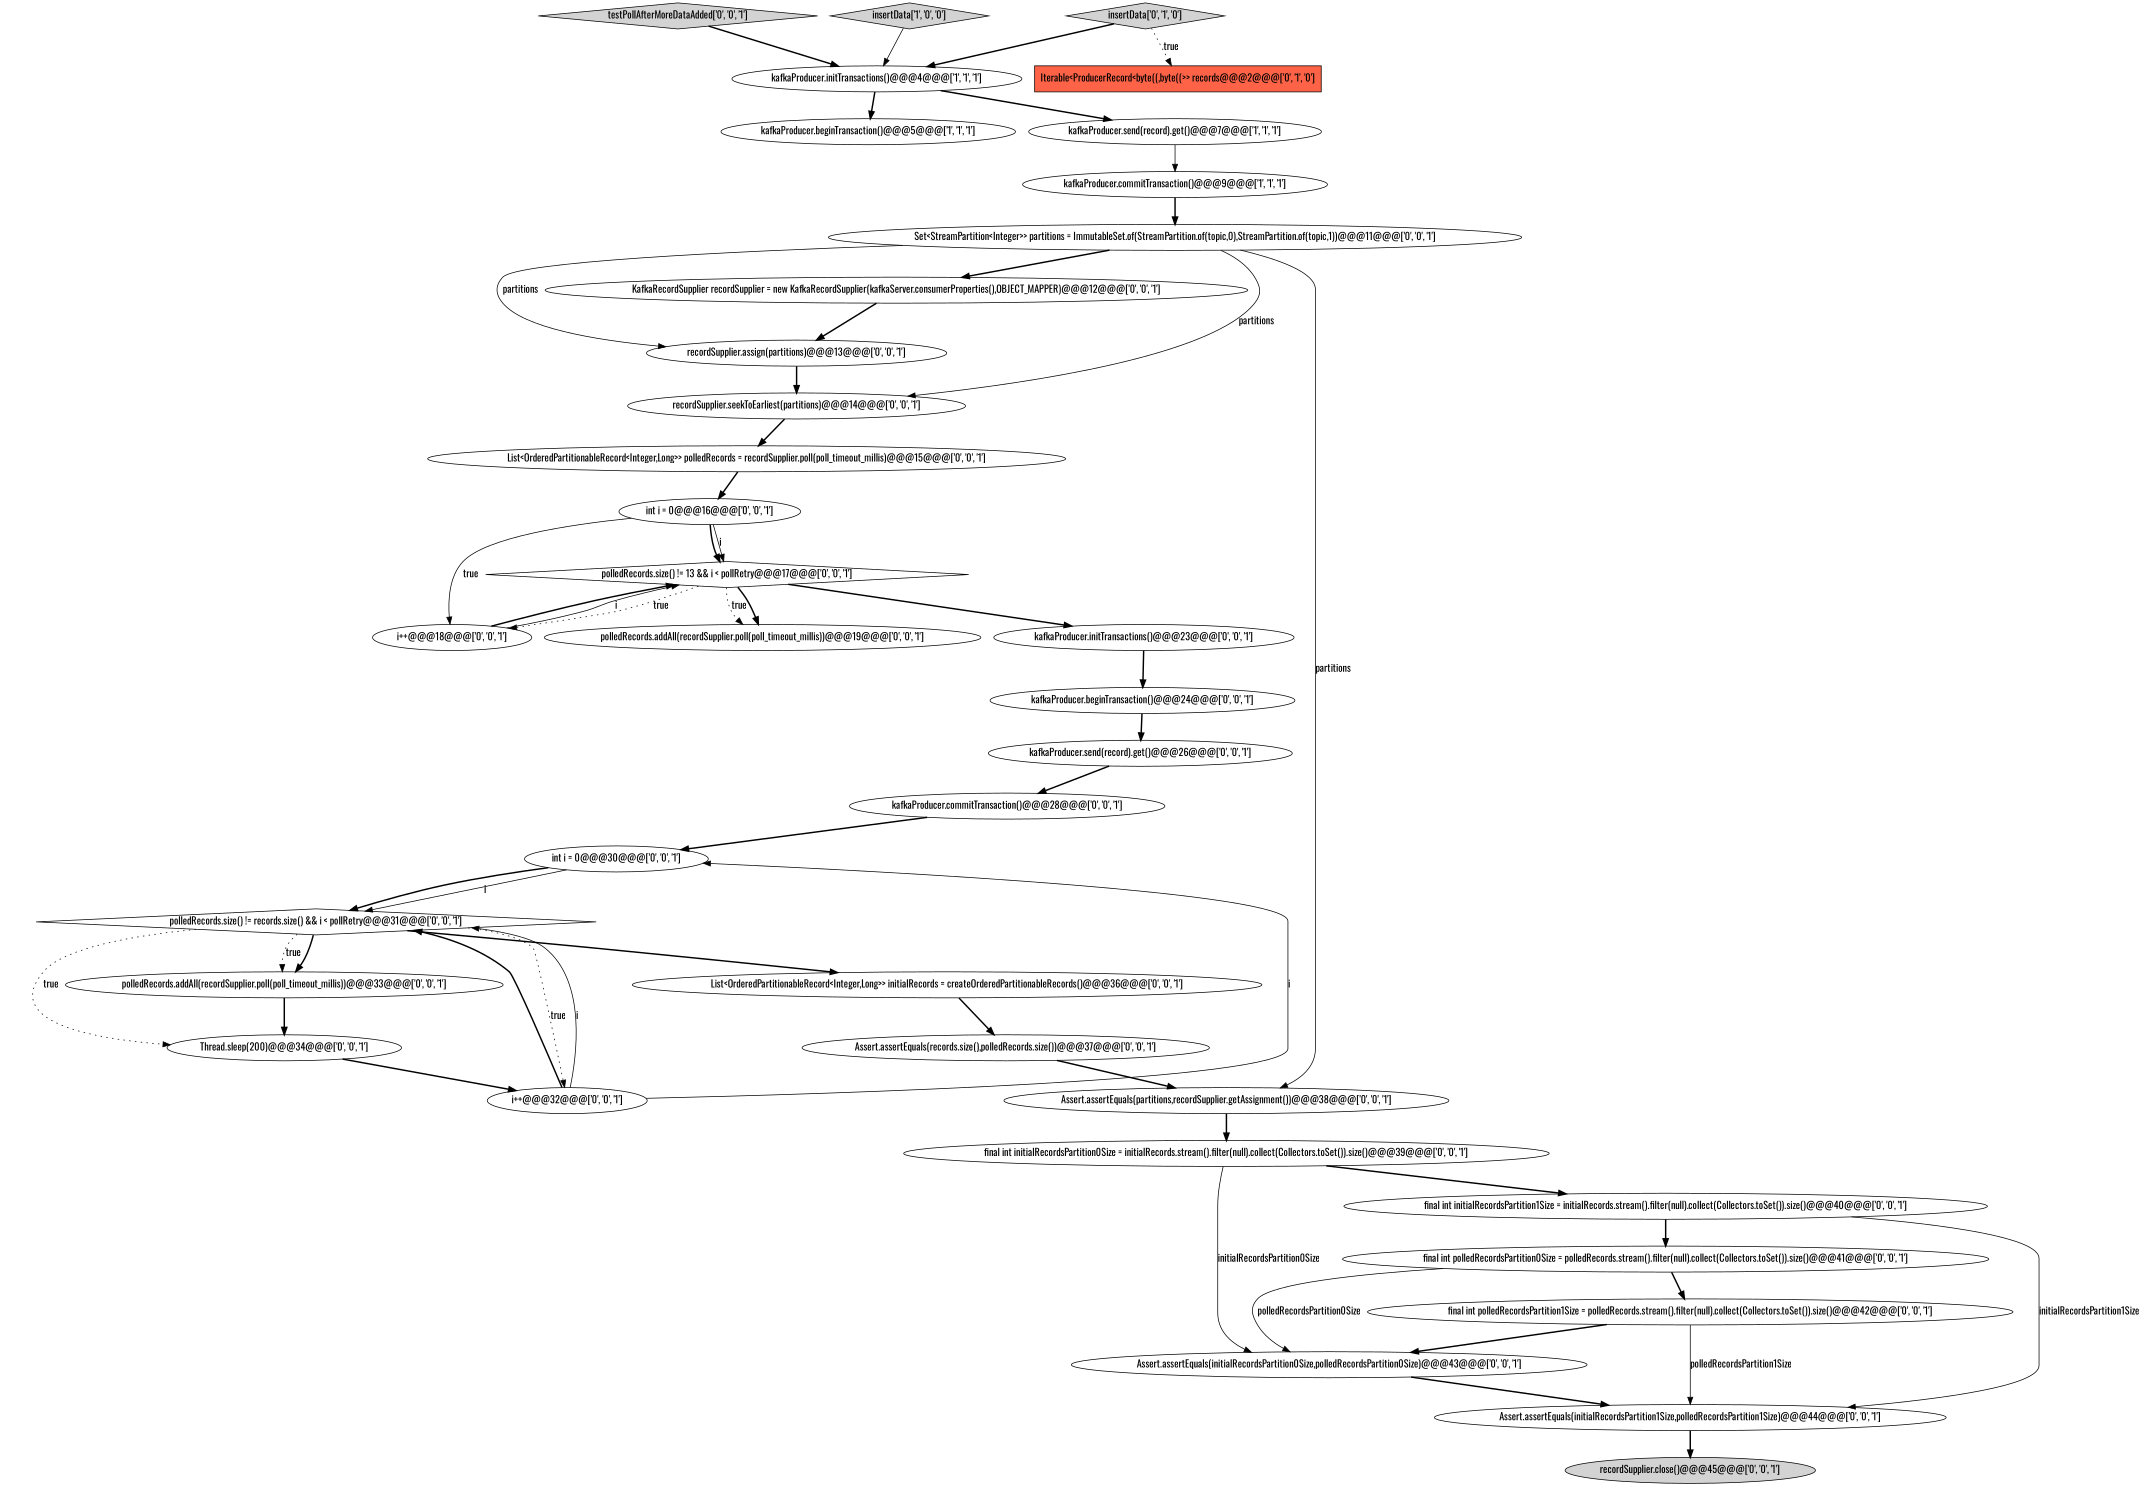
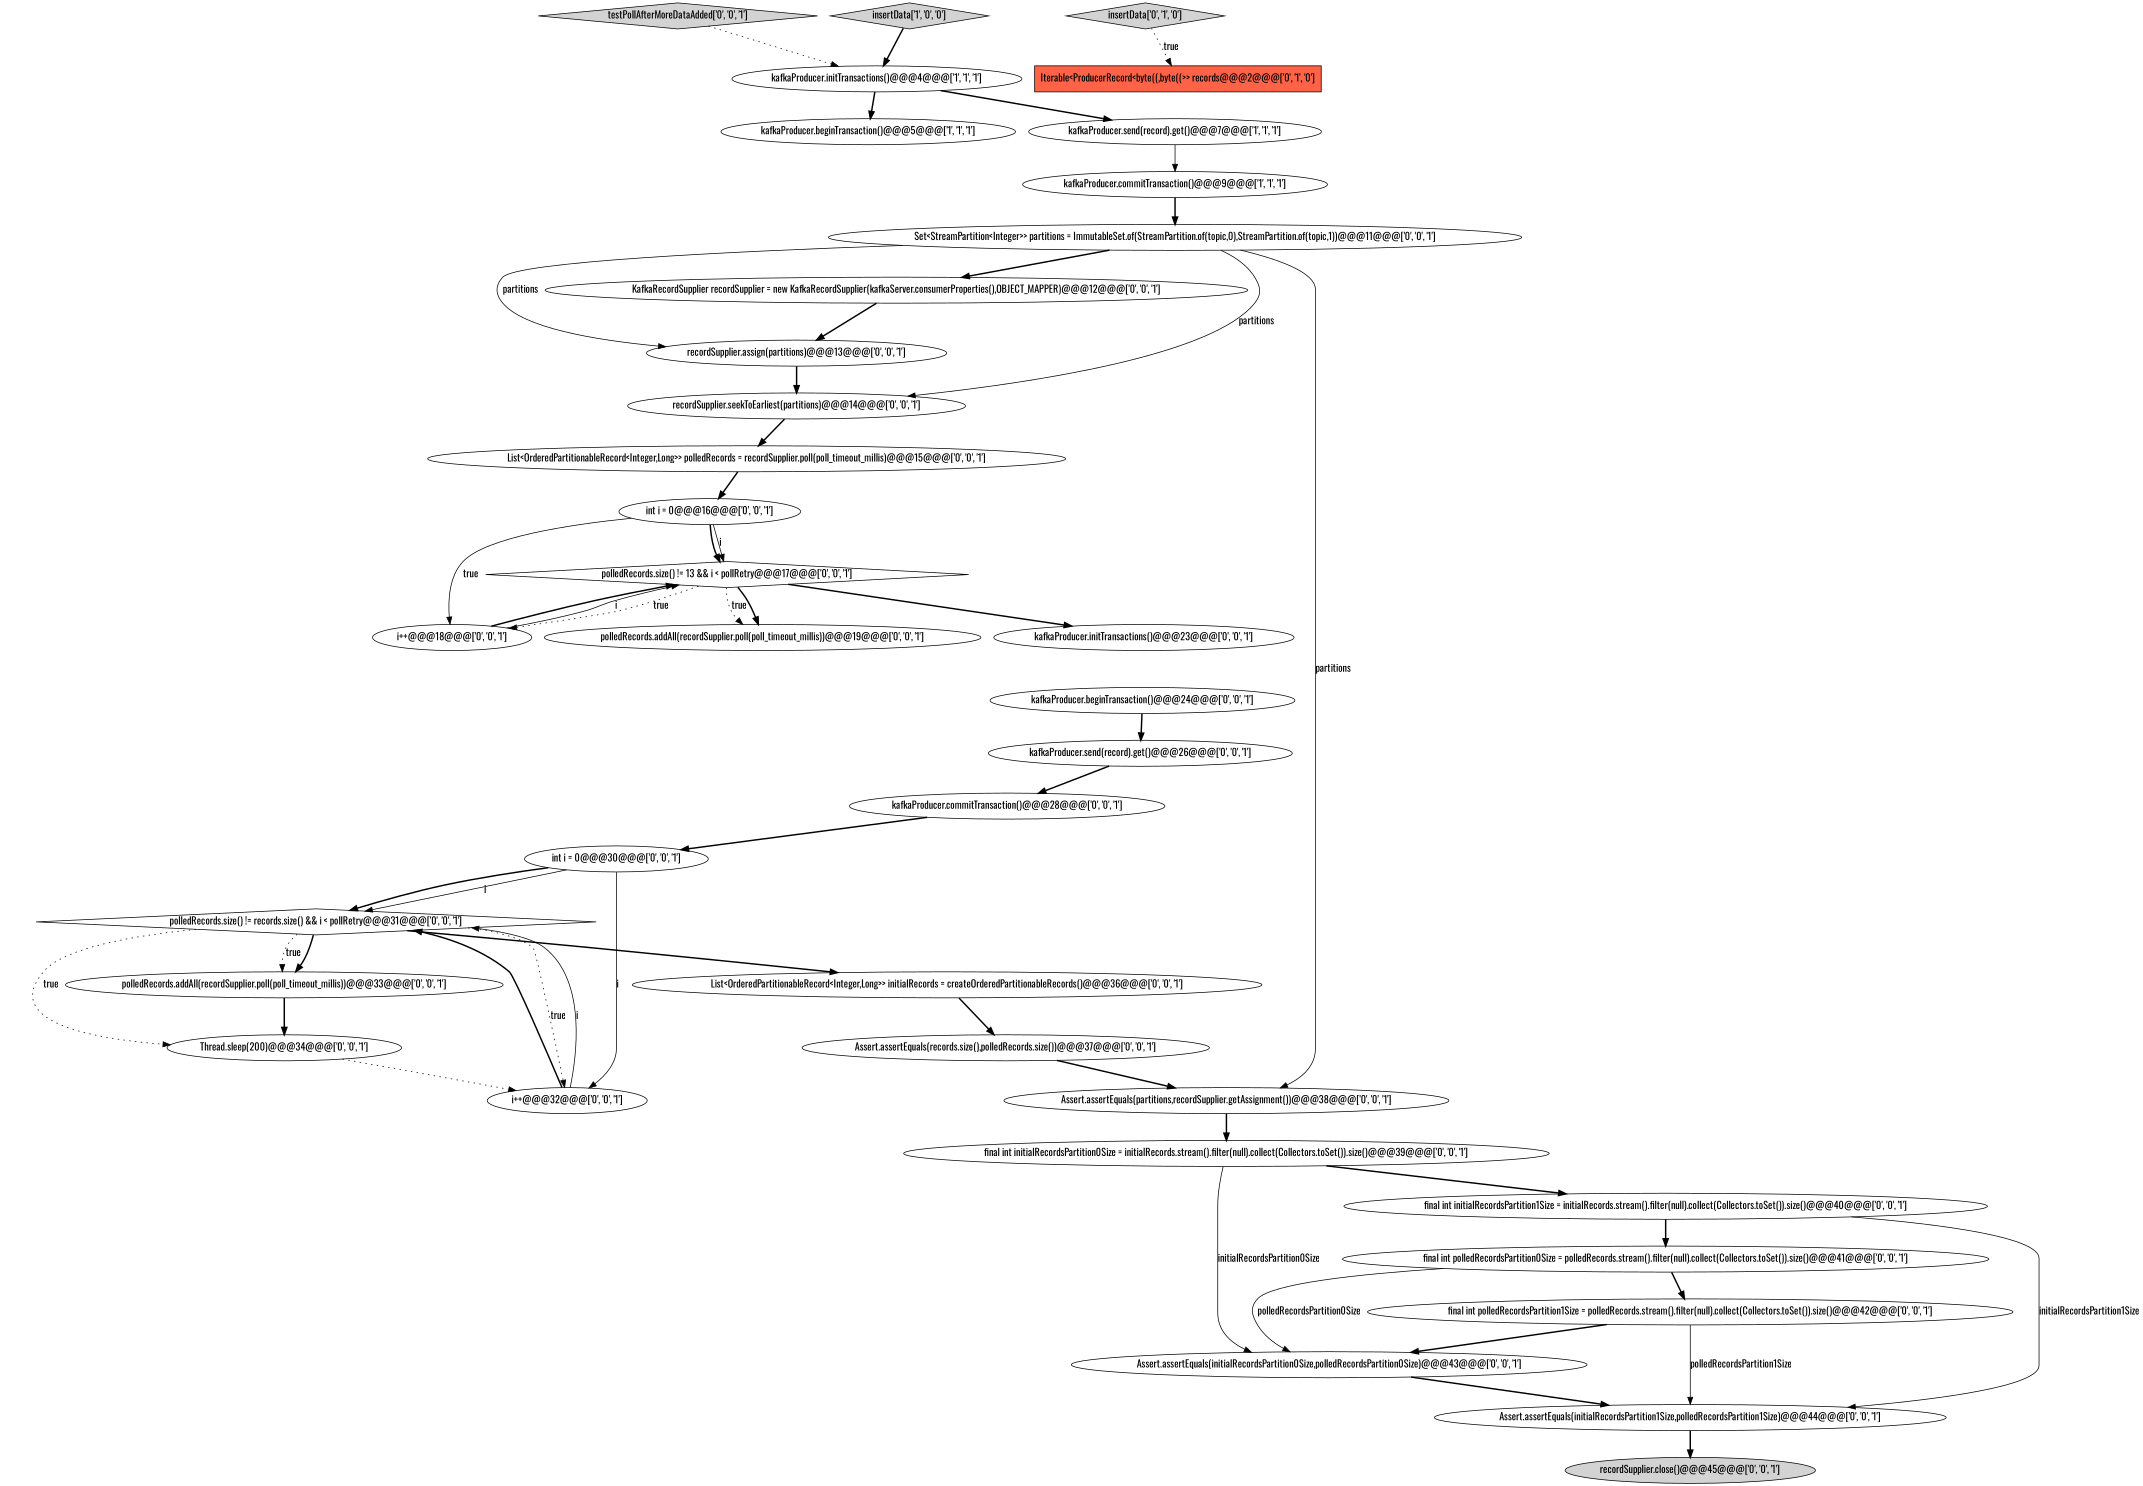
(895, 44) -> (895, 44)
(1024, 44) -> none
(770, 45) -> (770, 45)
(1143, 665) -> none
(1288, 1017) -> (616, 982)
(426, 1074) -> (426, 1074)
